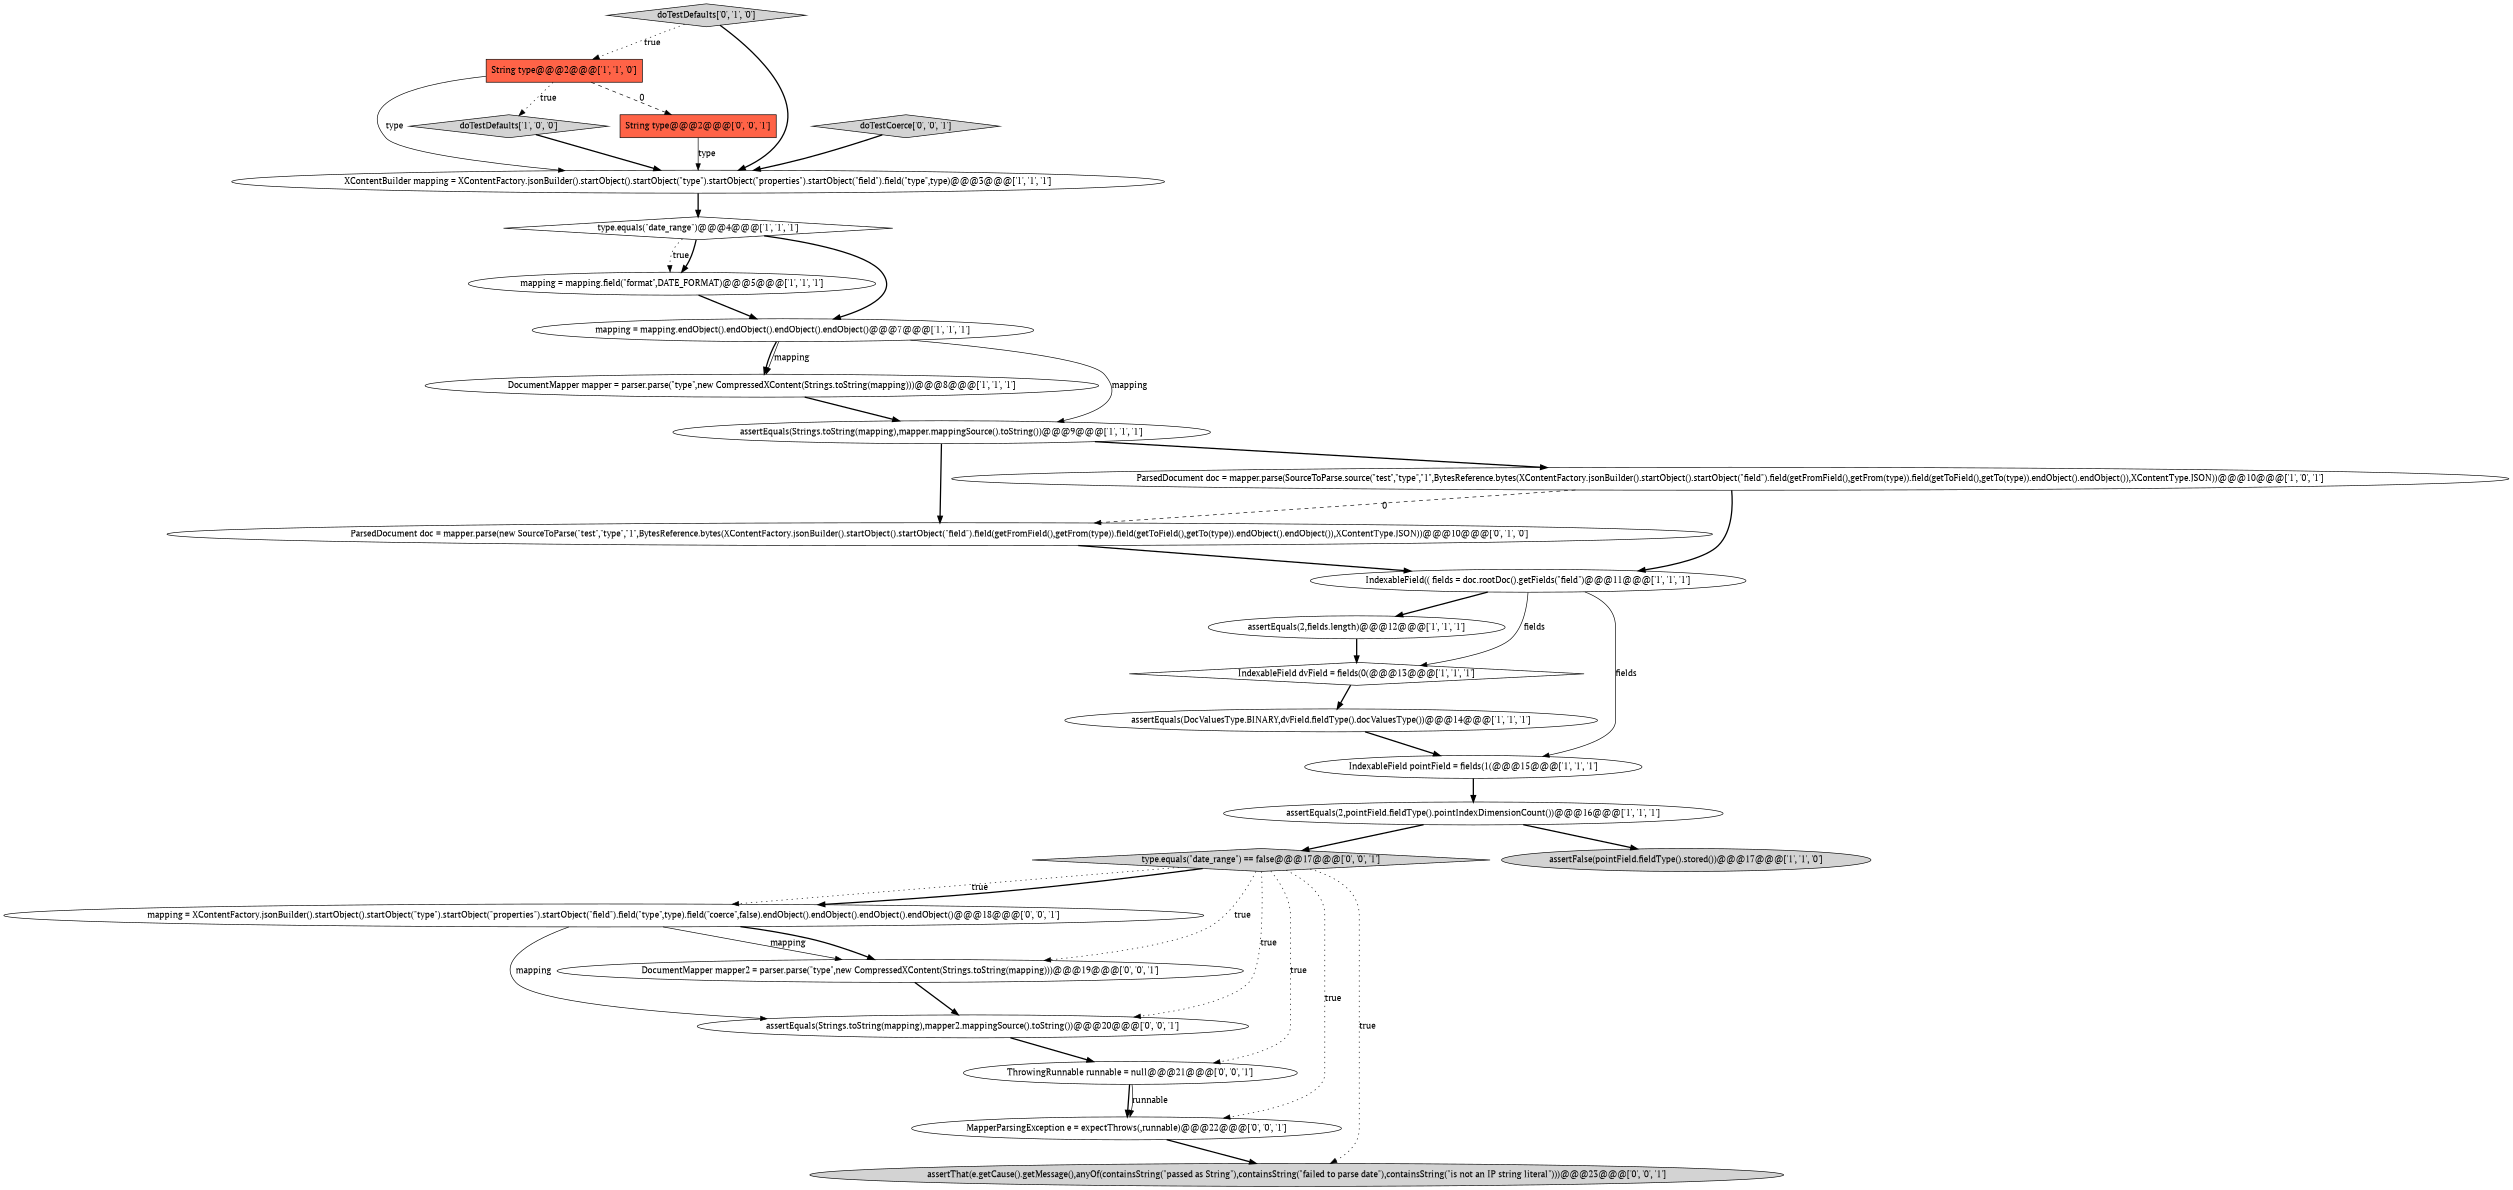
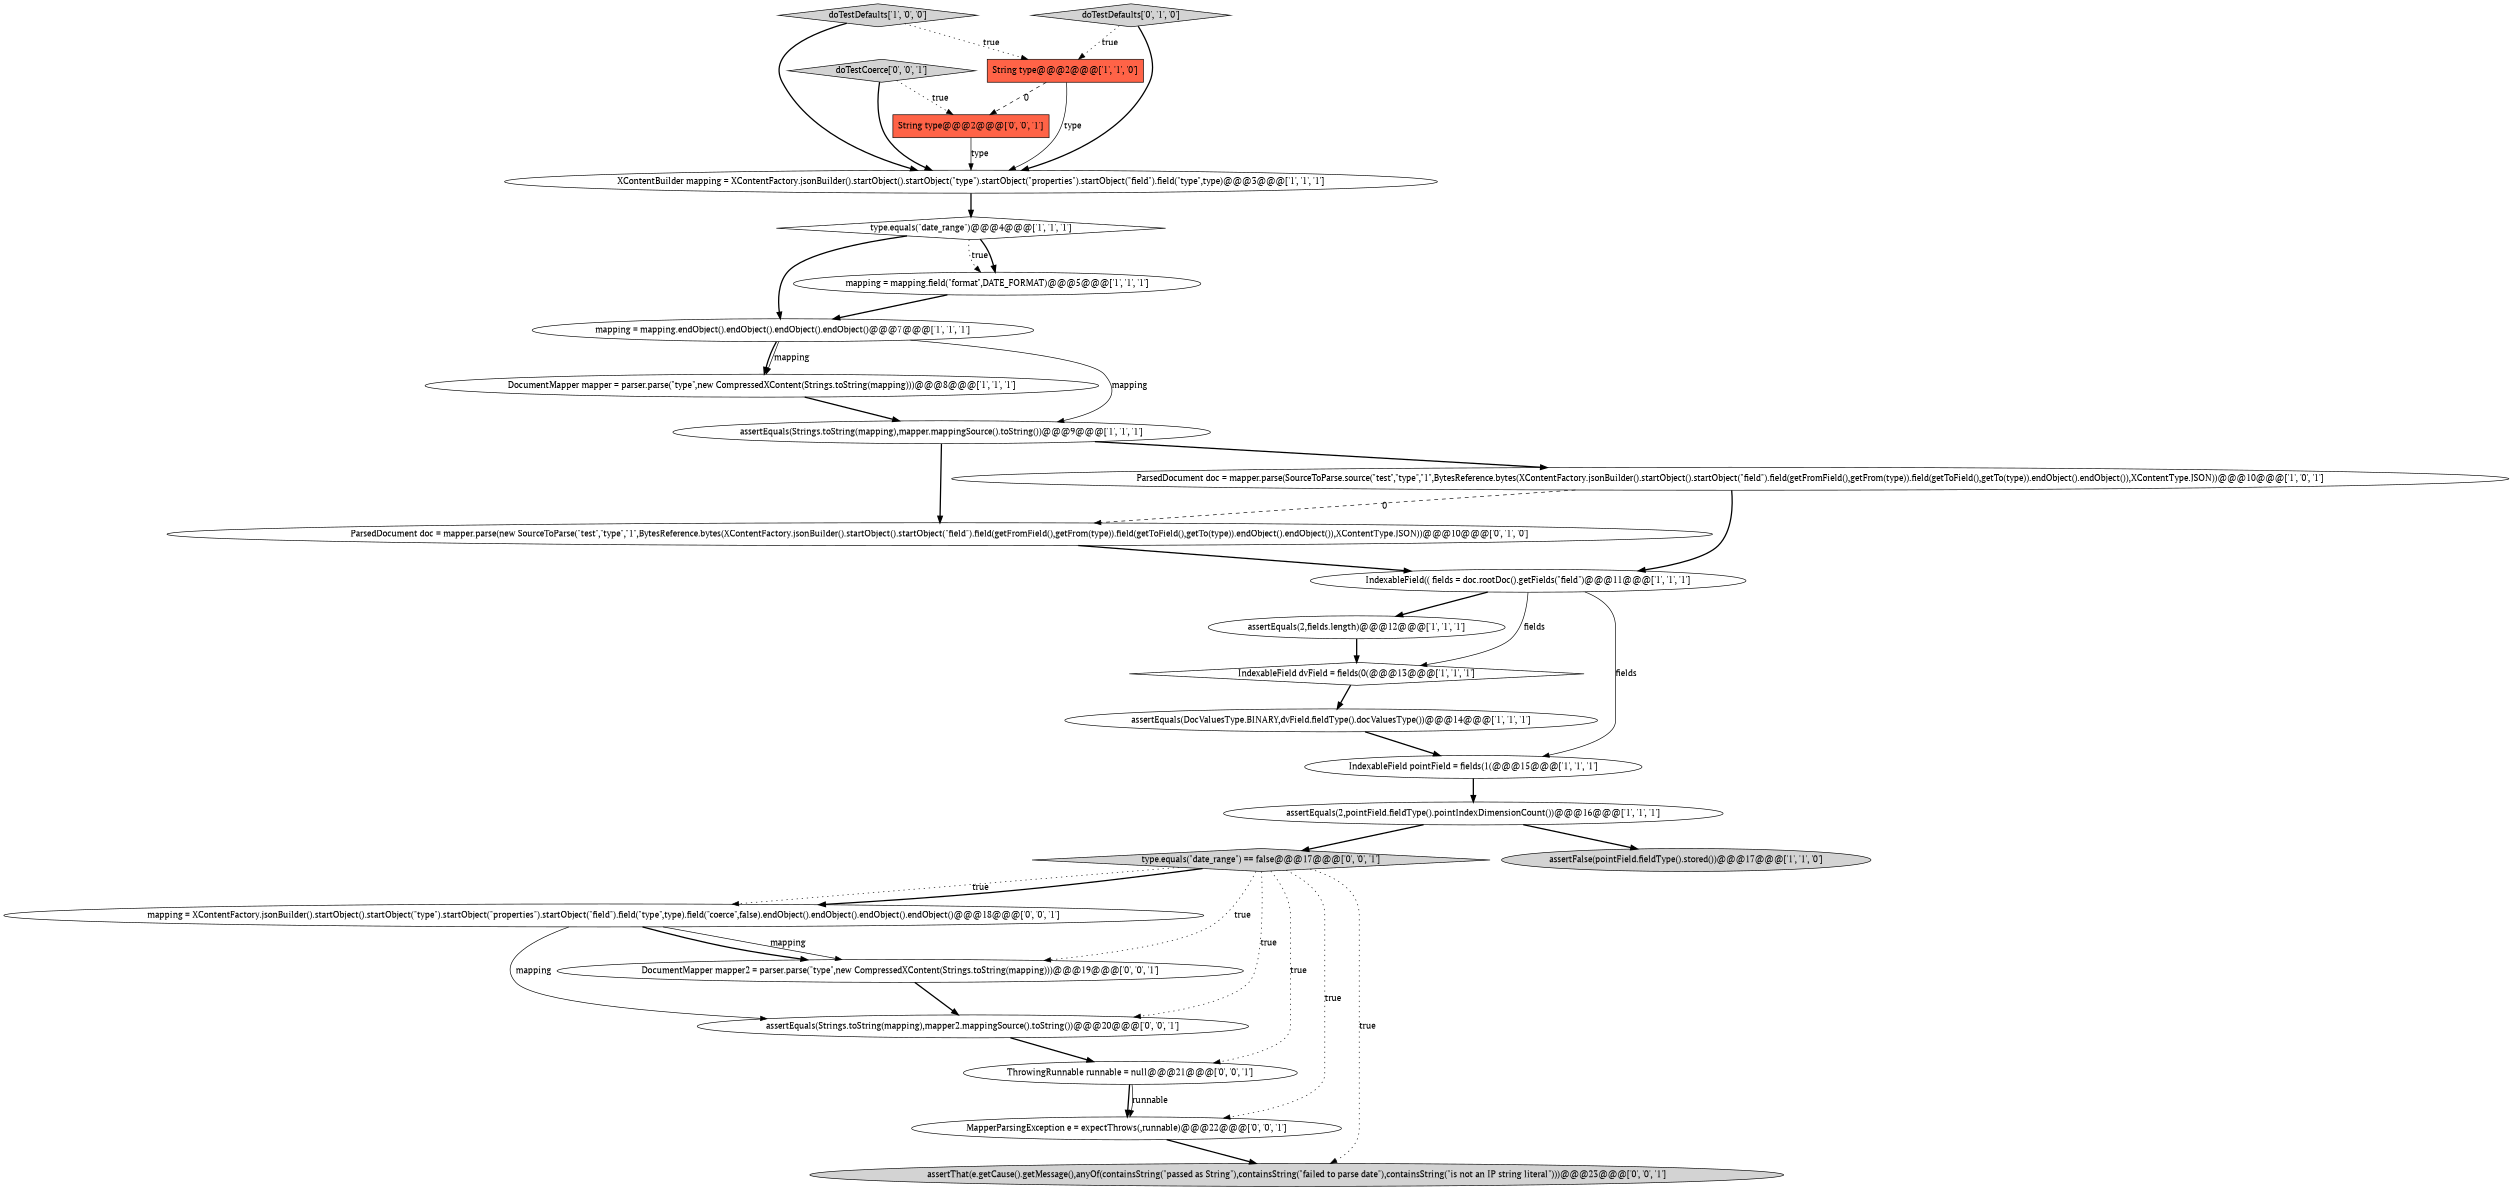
none -> (922, 96)
(538, 97) -> (963, 41)
